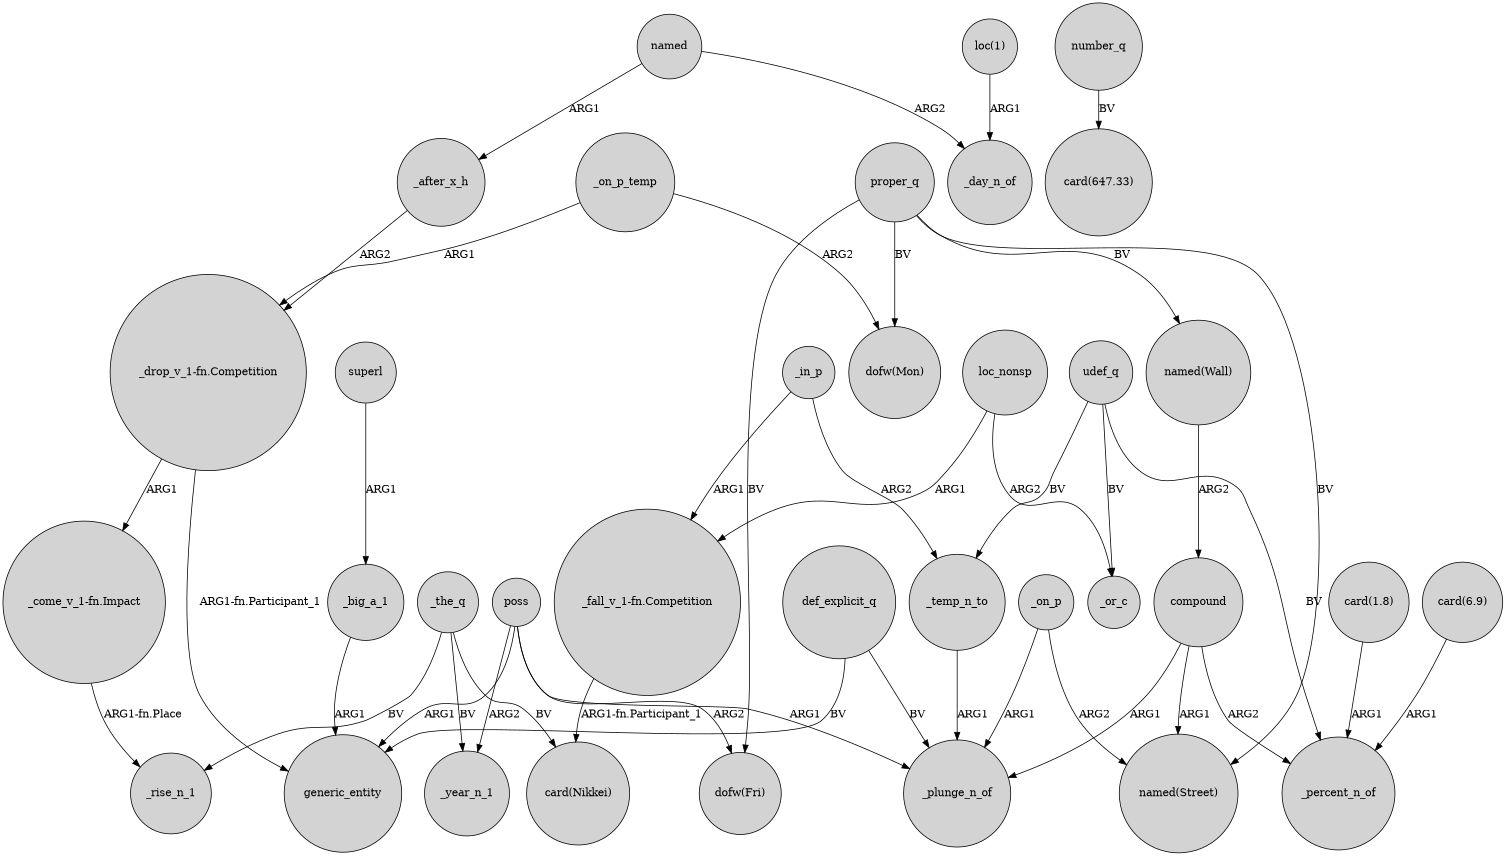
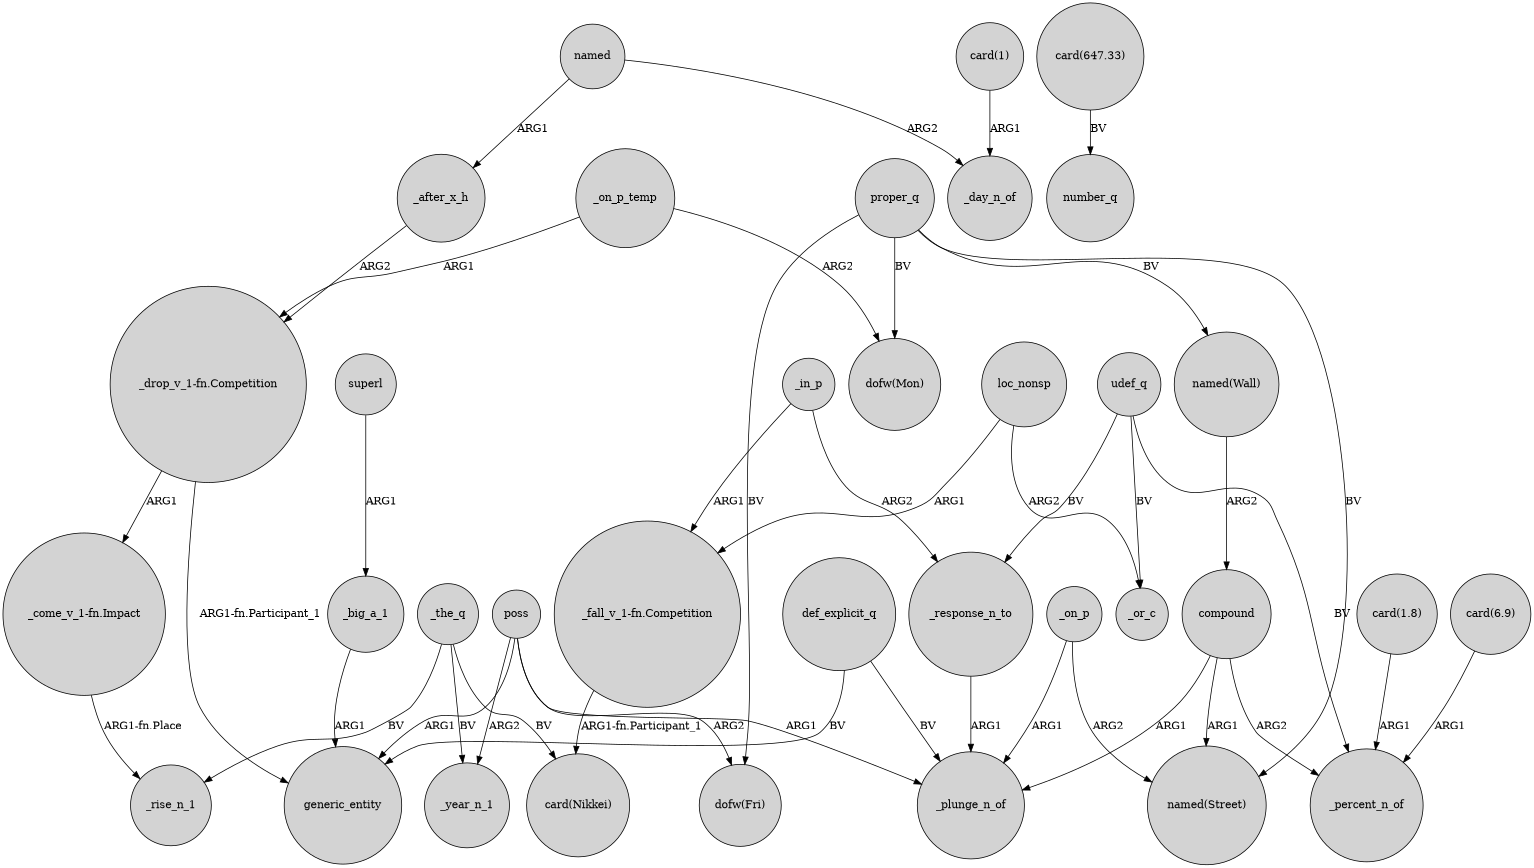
(990, 47) -> (990, 56)
(1099, 106) -> (1090, 128)
(957, 602) -> (971, 614)
